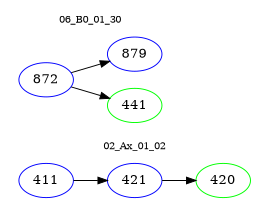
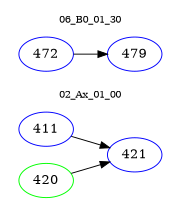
(135, 54) -> (135, 54)
(46, 80) -> (46, 54)
(135, 105) -> none
(135, 147) -> (90, 95)
(174, 180) -> (86, 169)
